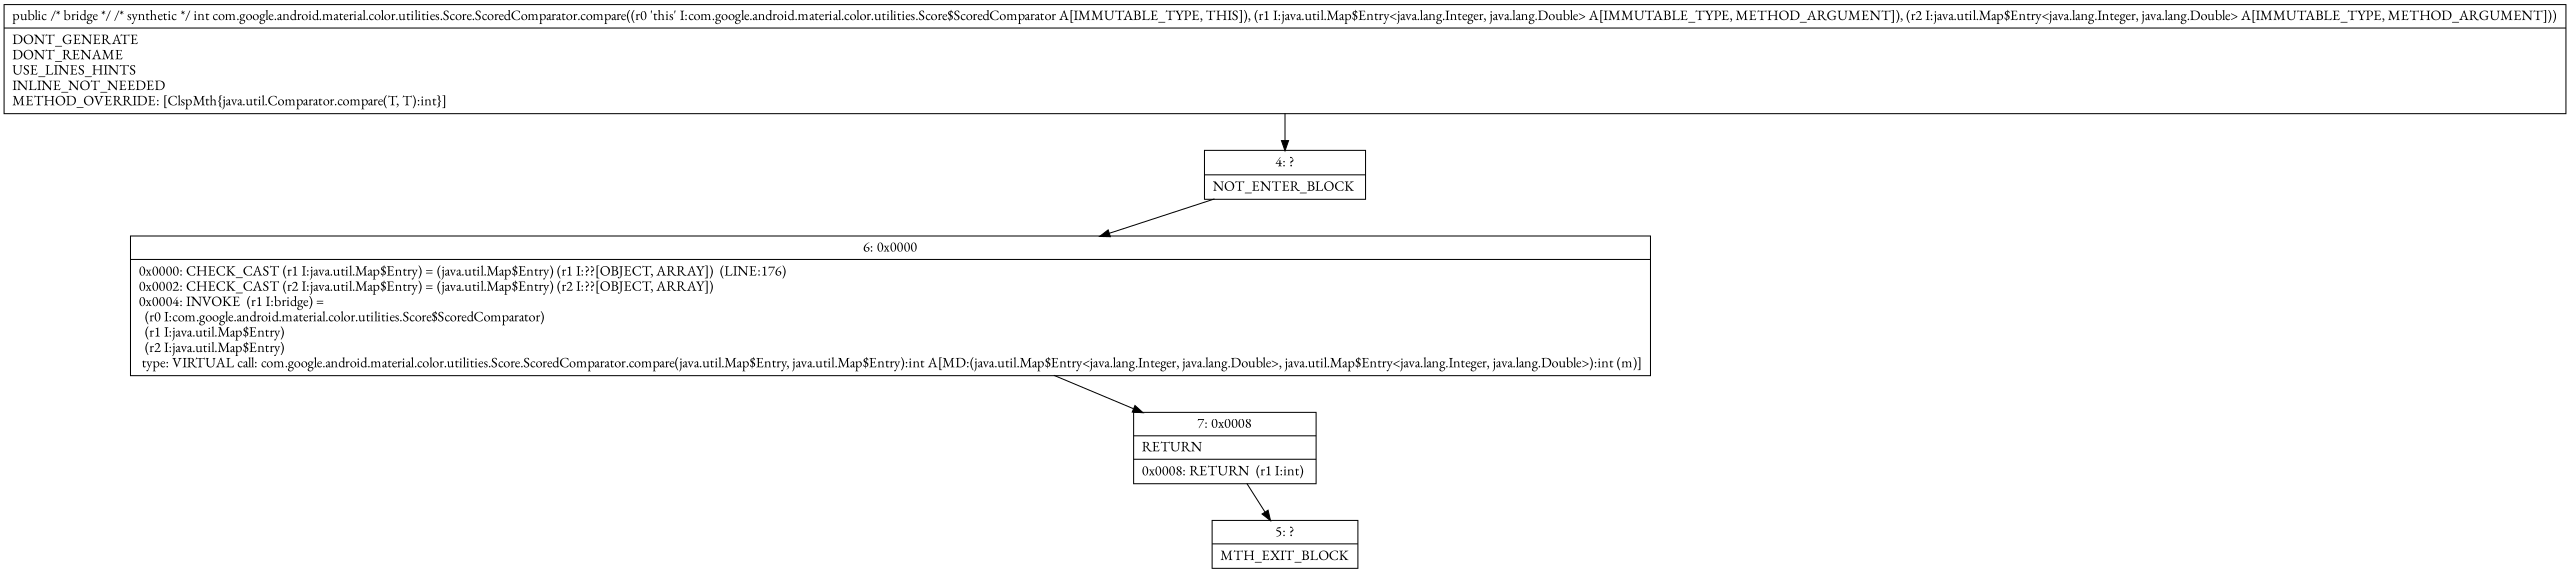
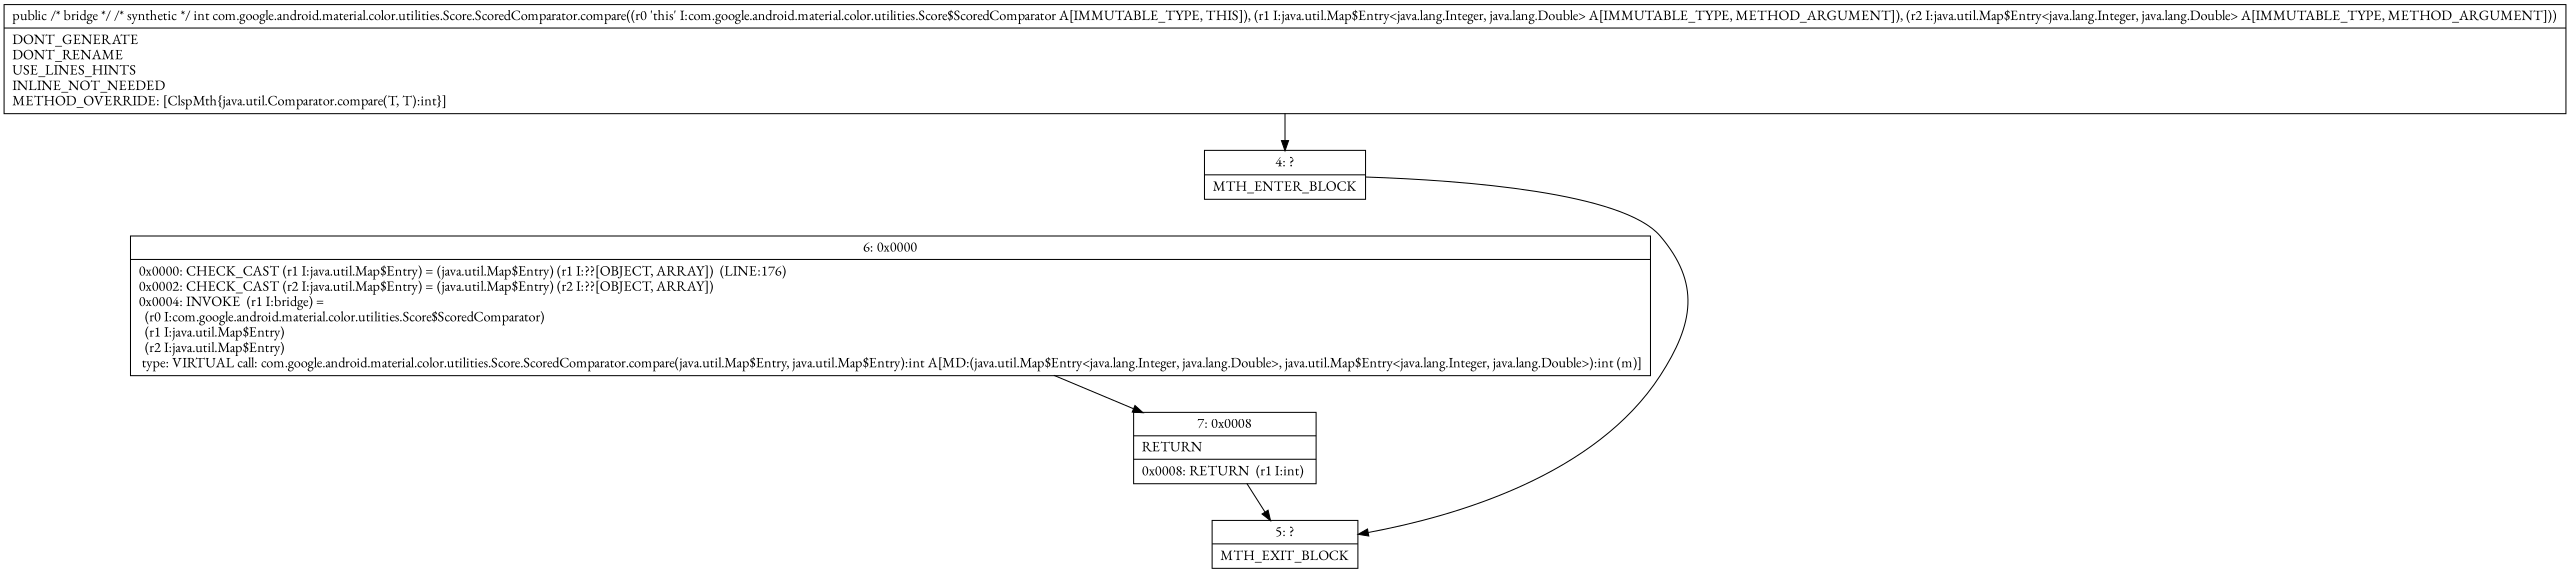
(1283, 187) -> (1285, 187)
(1162, 216) -> (1685, 323)
